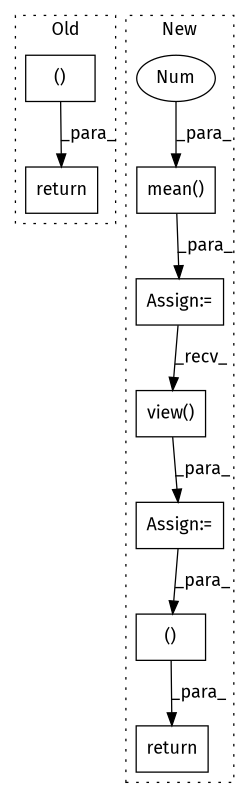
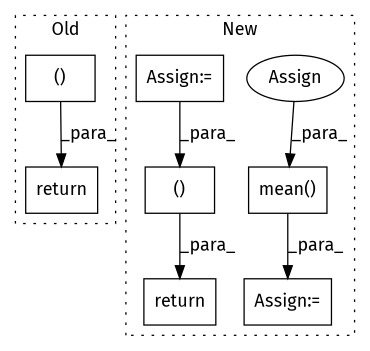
(176, 78) -> (295, 78)
(171, 414) -> none
